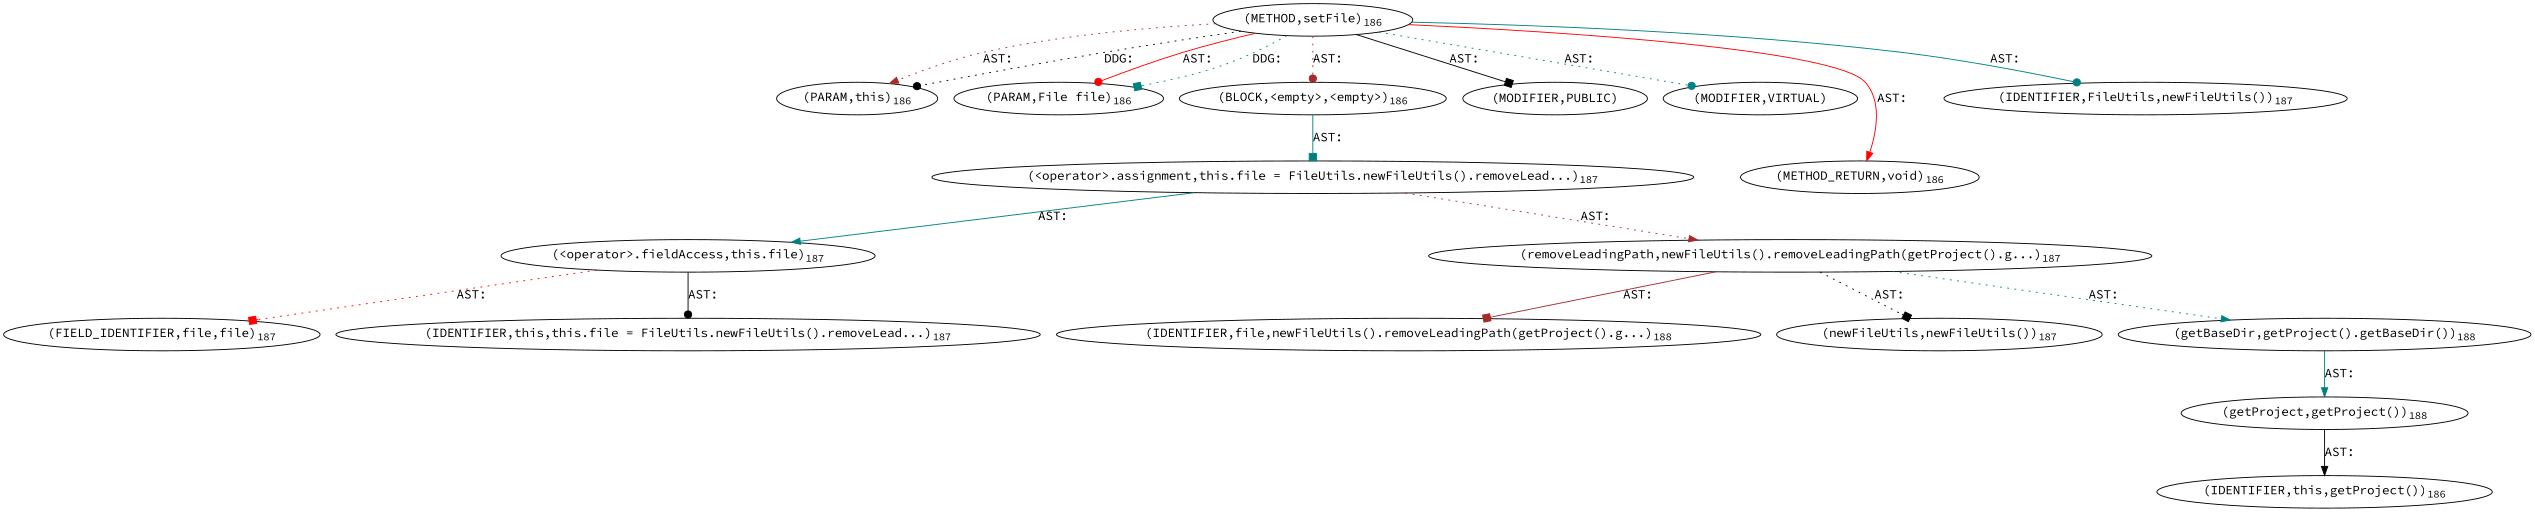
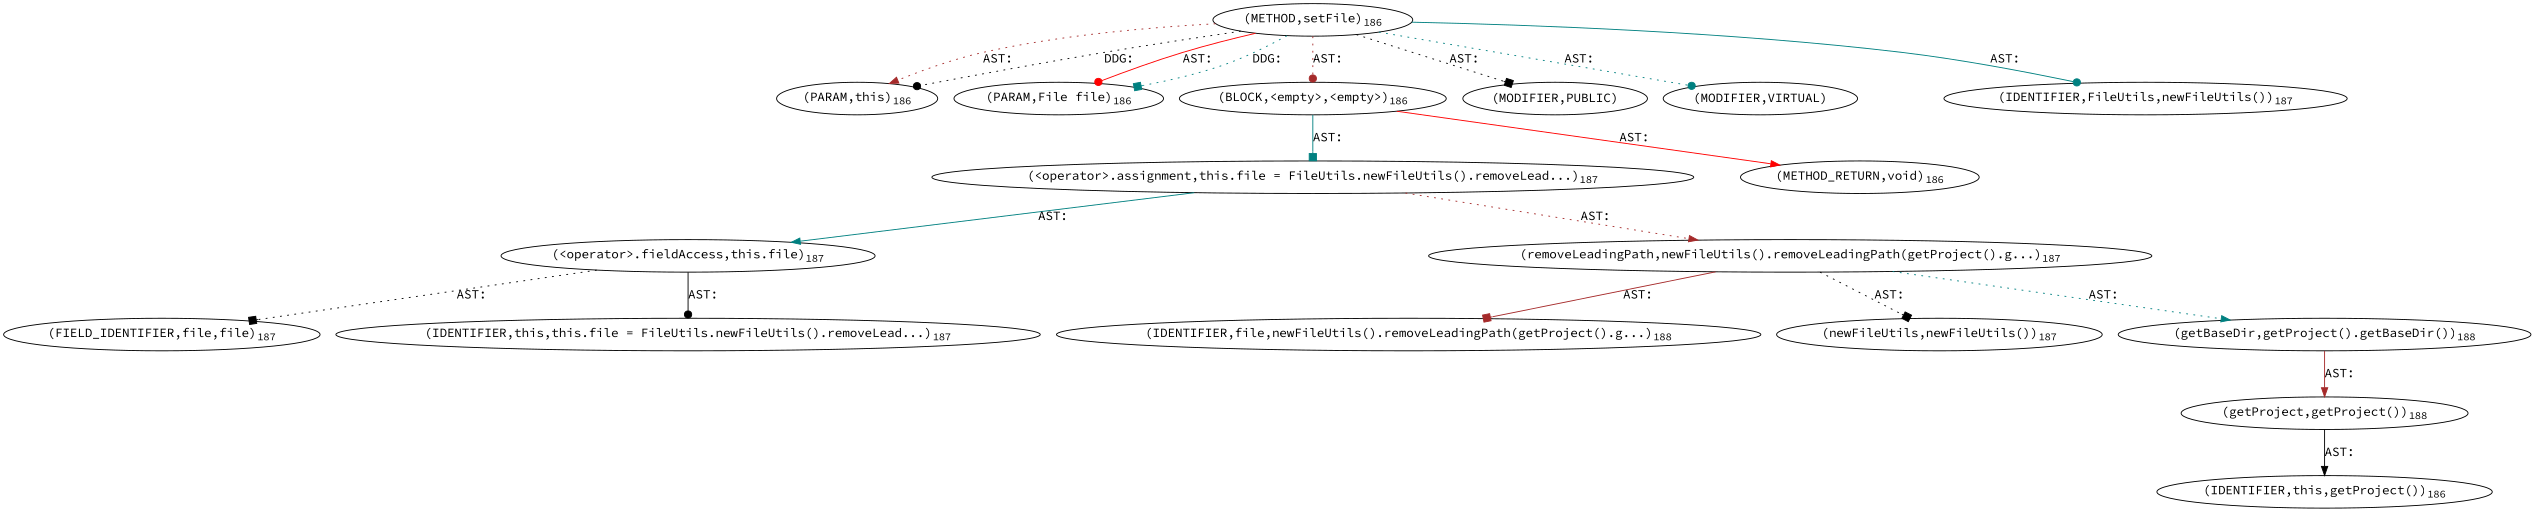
(1676, 43) -> (1584, 138)
(1430, 58) -> (1430, 58)
(427, 295) -> (427, 295)
(2325, 369) -> (2325, 369)
